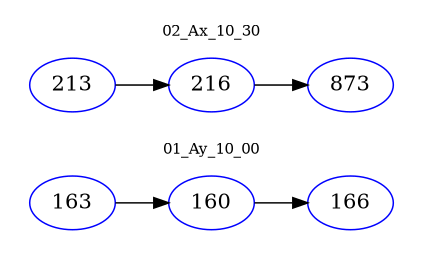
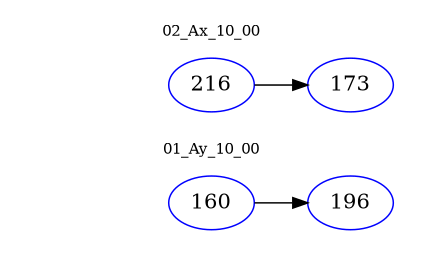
(212, 32) -> (212, 32)
(72, 85) -> none
(351, 85) -> (351, 85)
(72, 203) -> none
(351, 203) -> (351, 203)
